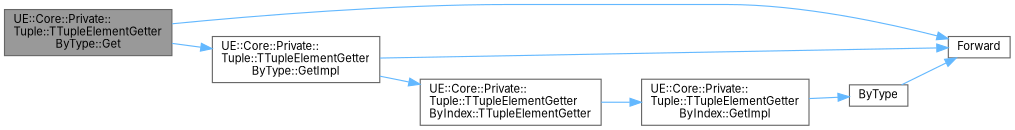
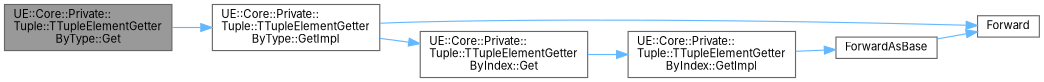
(556, 4) -> none
(879, 96) -> (887, 48)
(511, 102) -> (504, 54)
